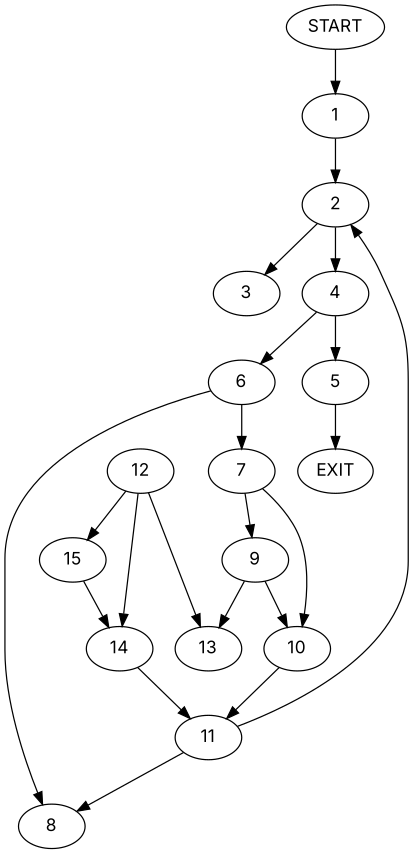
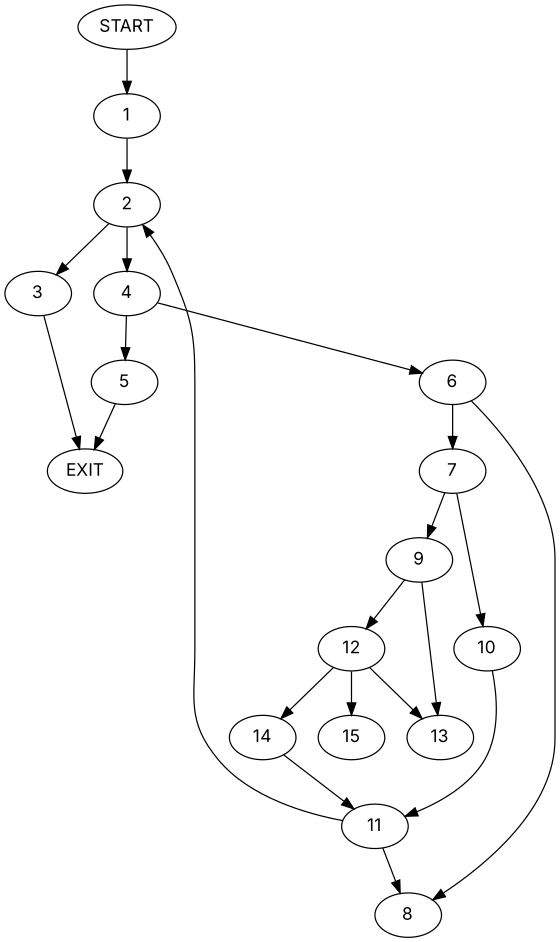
none -> (60, 376)
(273, 598) -> (389, 599)
(93, 599) -> none
